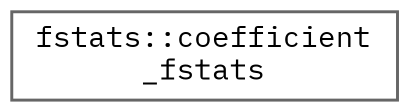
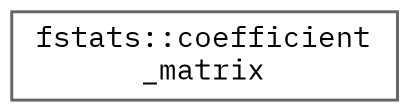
(205, 56) -> (205, 56)
